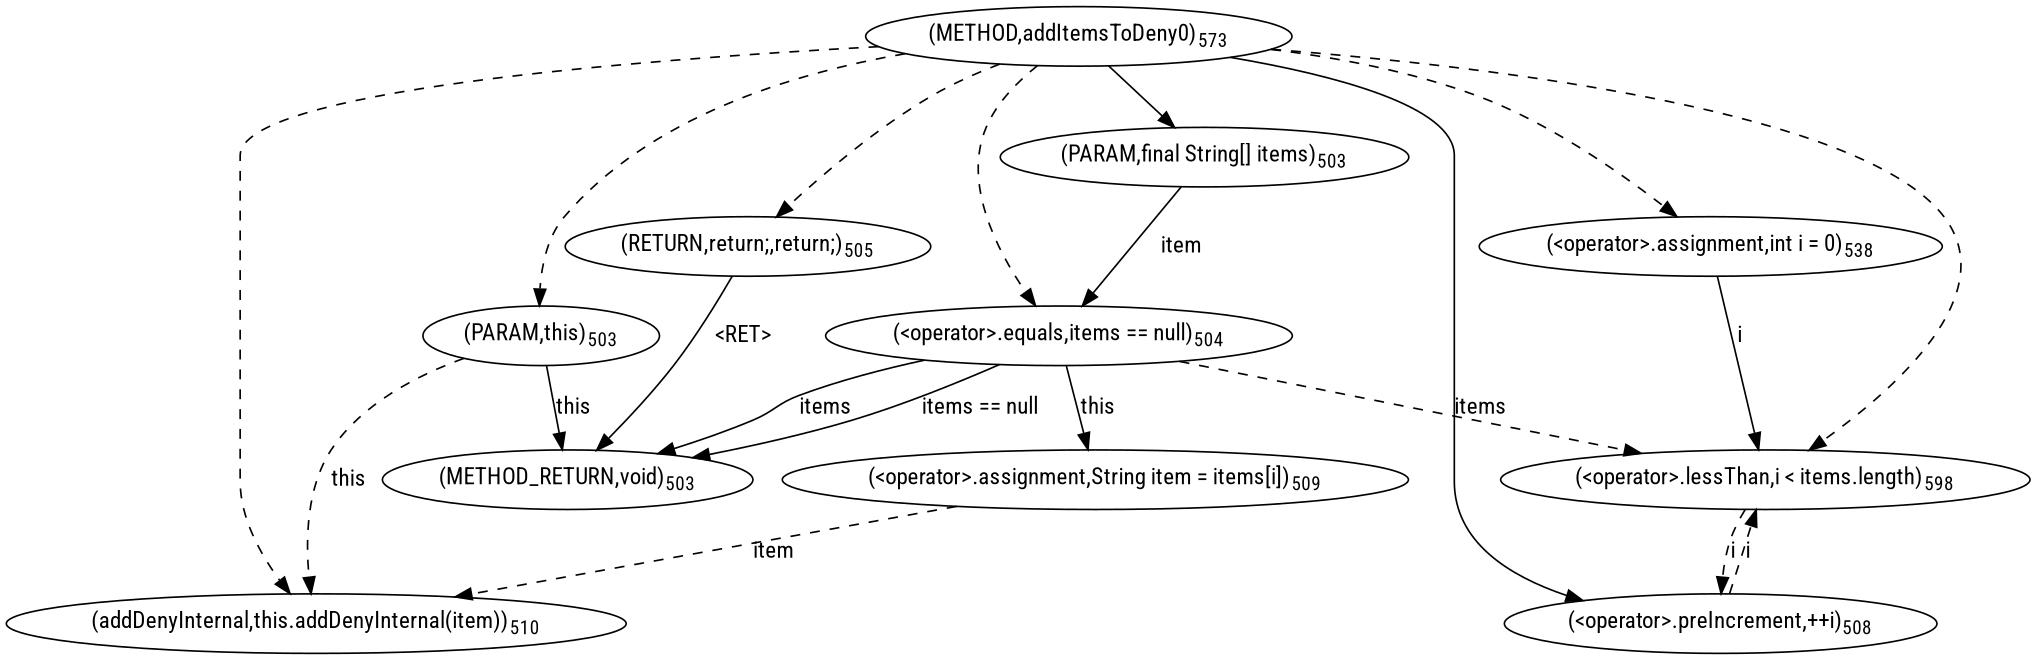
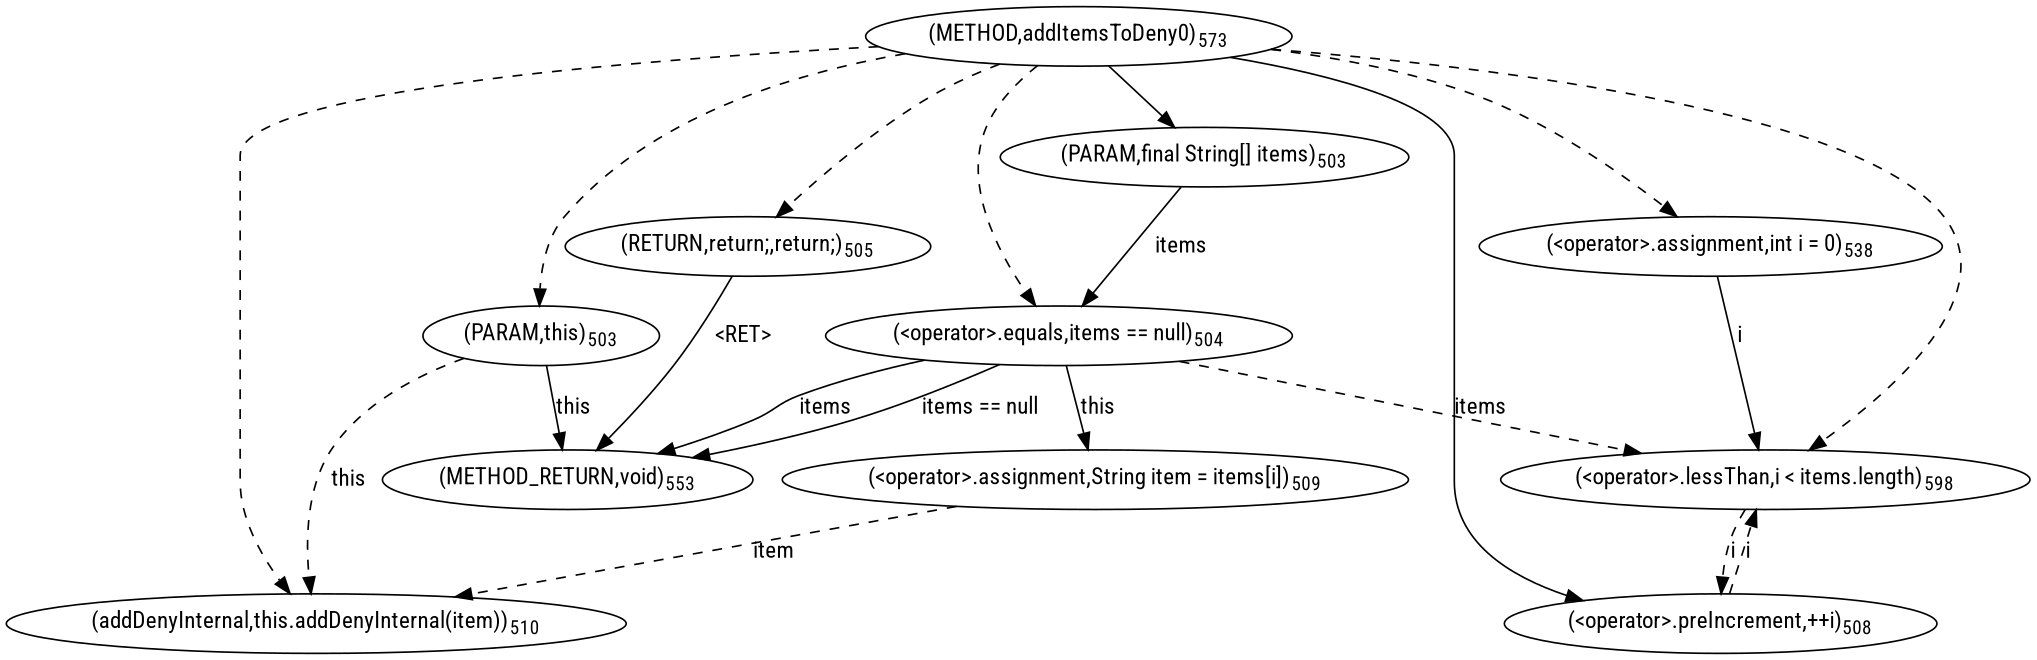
(1181, 246) -> (1181, 246)
(681, 477) -> (681, 477)
